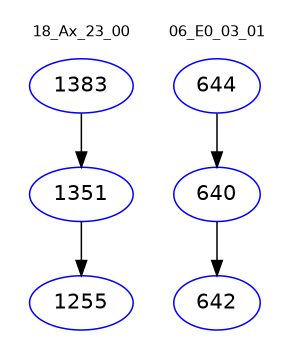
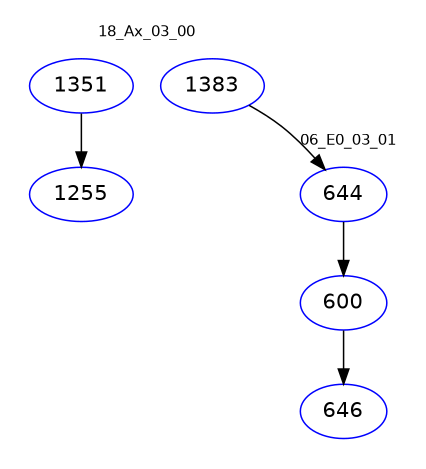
(81, 32) -> (147, 32)
(81, 133) -> (297, 140)
(217, 194) -> (344, 303)
(217, 303) -> (344, 411)
